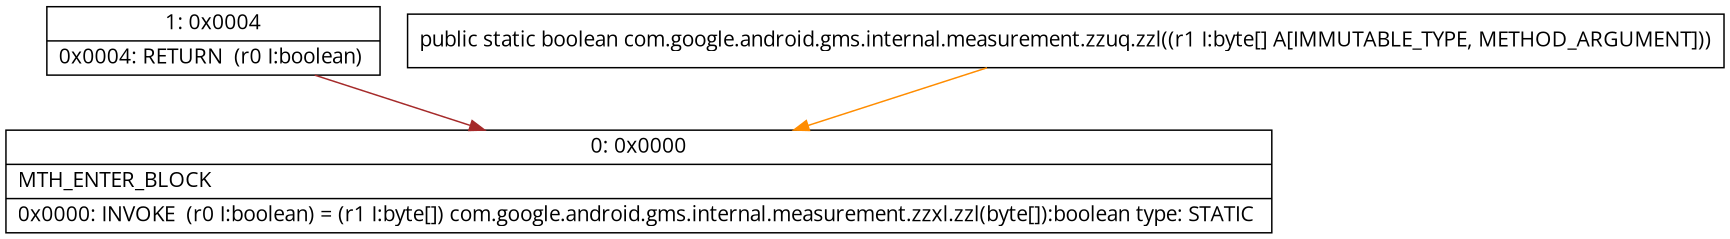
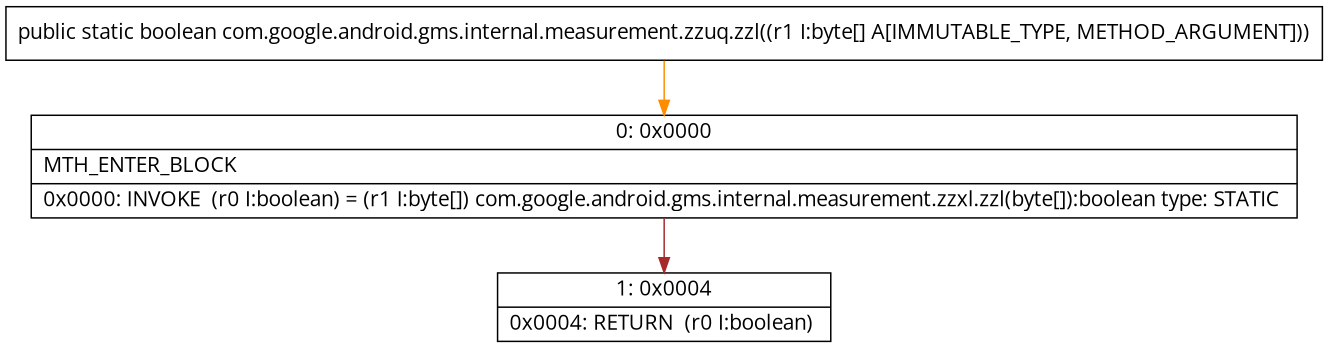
(392, 100) -> (664, 238)
